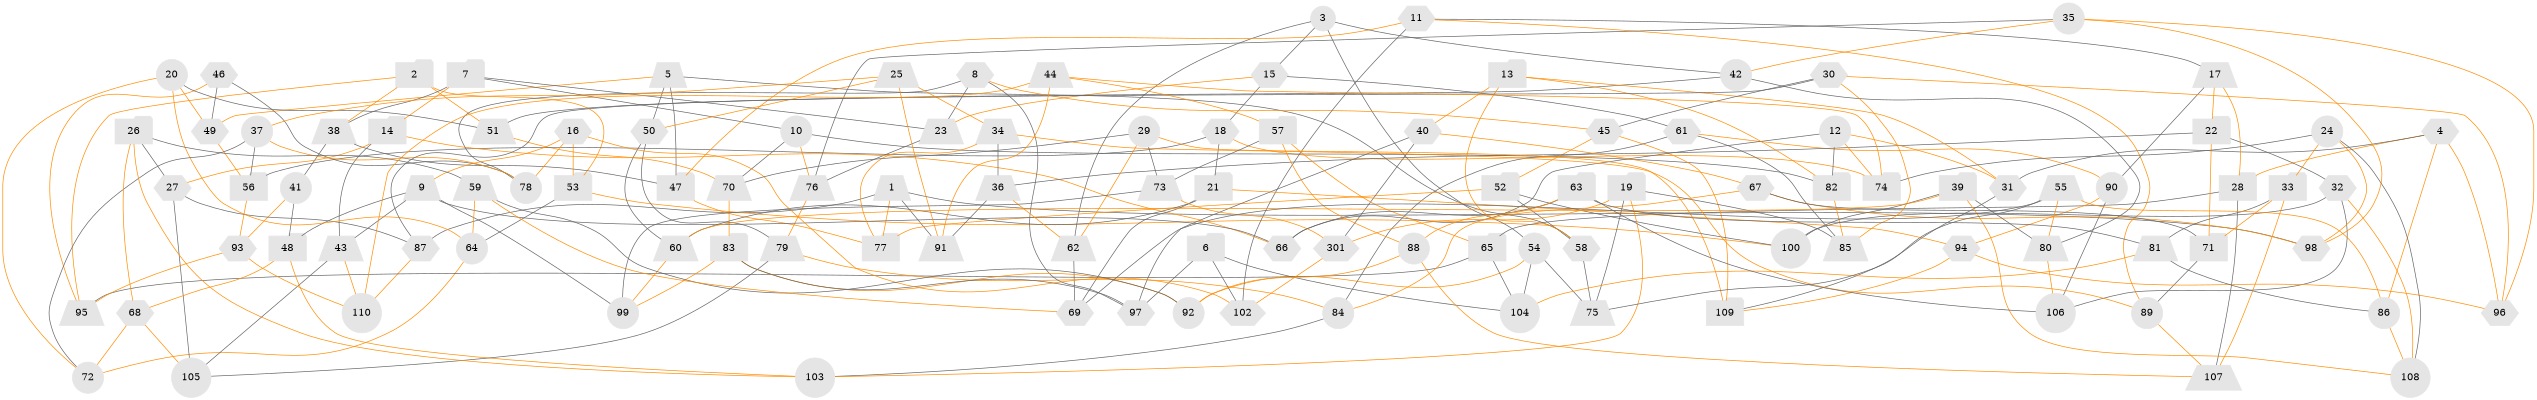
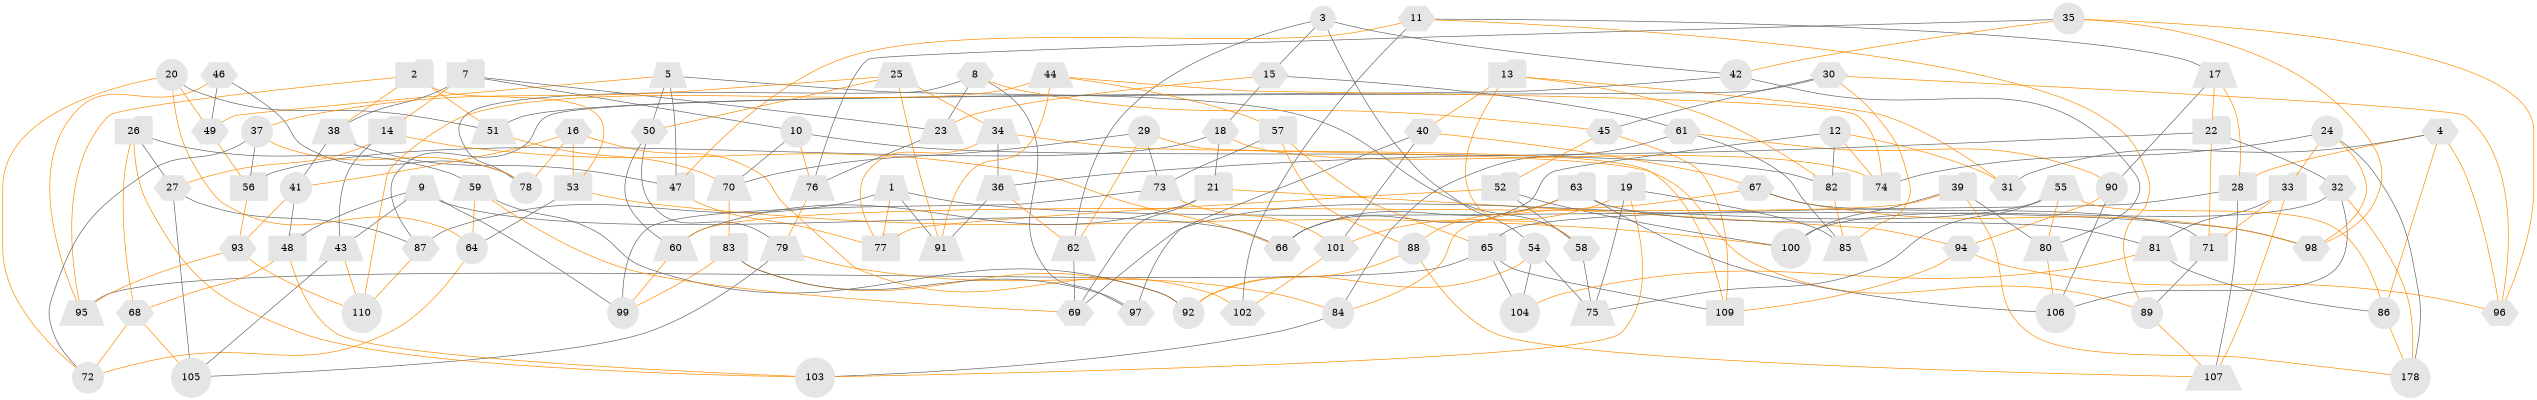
(510, 157) -> (411, 169)
(1206, 249) -> none
(1336, 249) -> (1336, 249)
(1811, 291) -> (1607, 290)
(2410, 378) -> (2410, 378)
